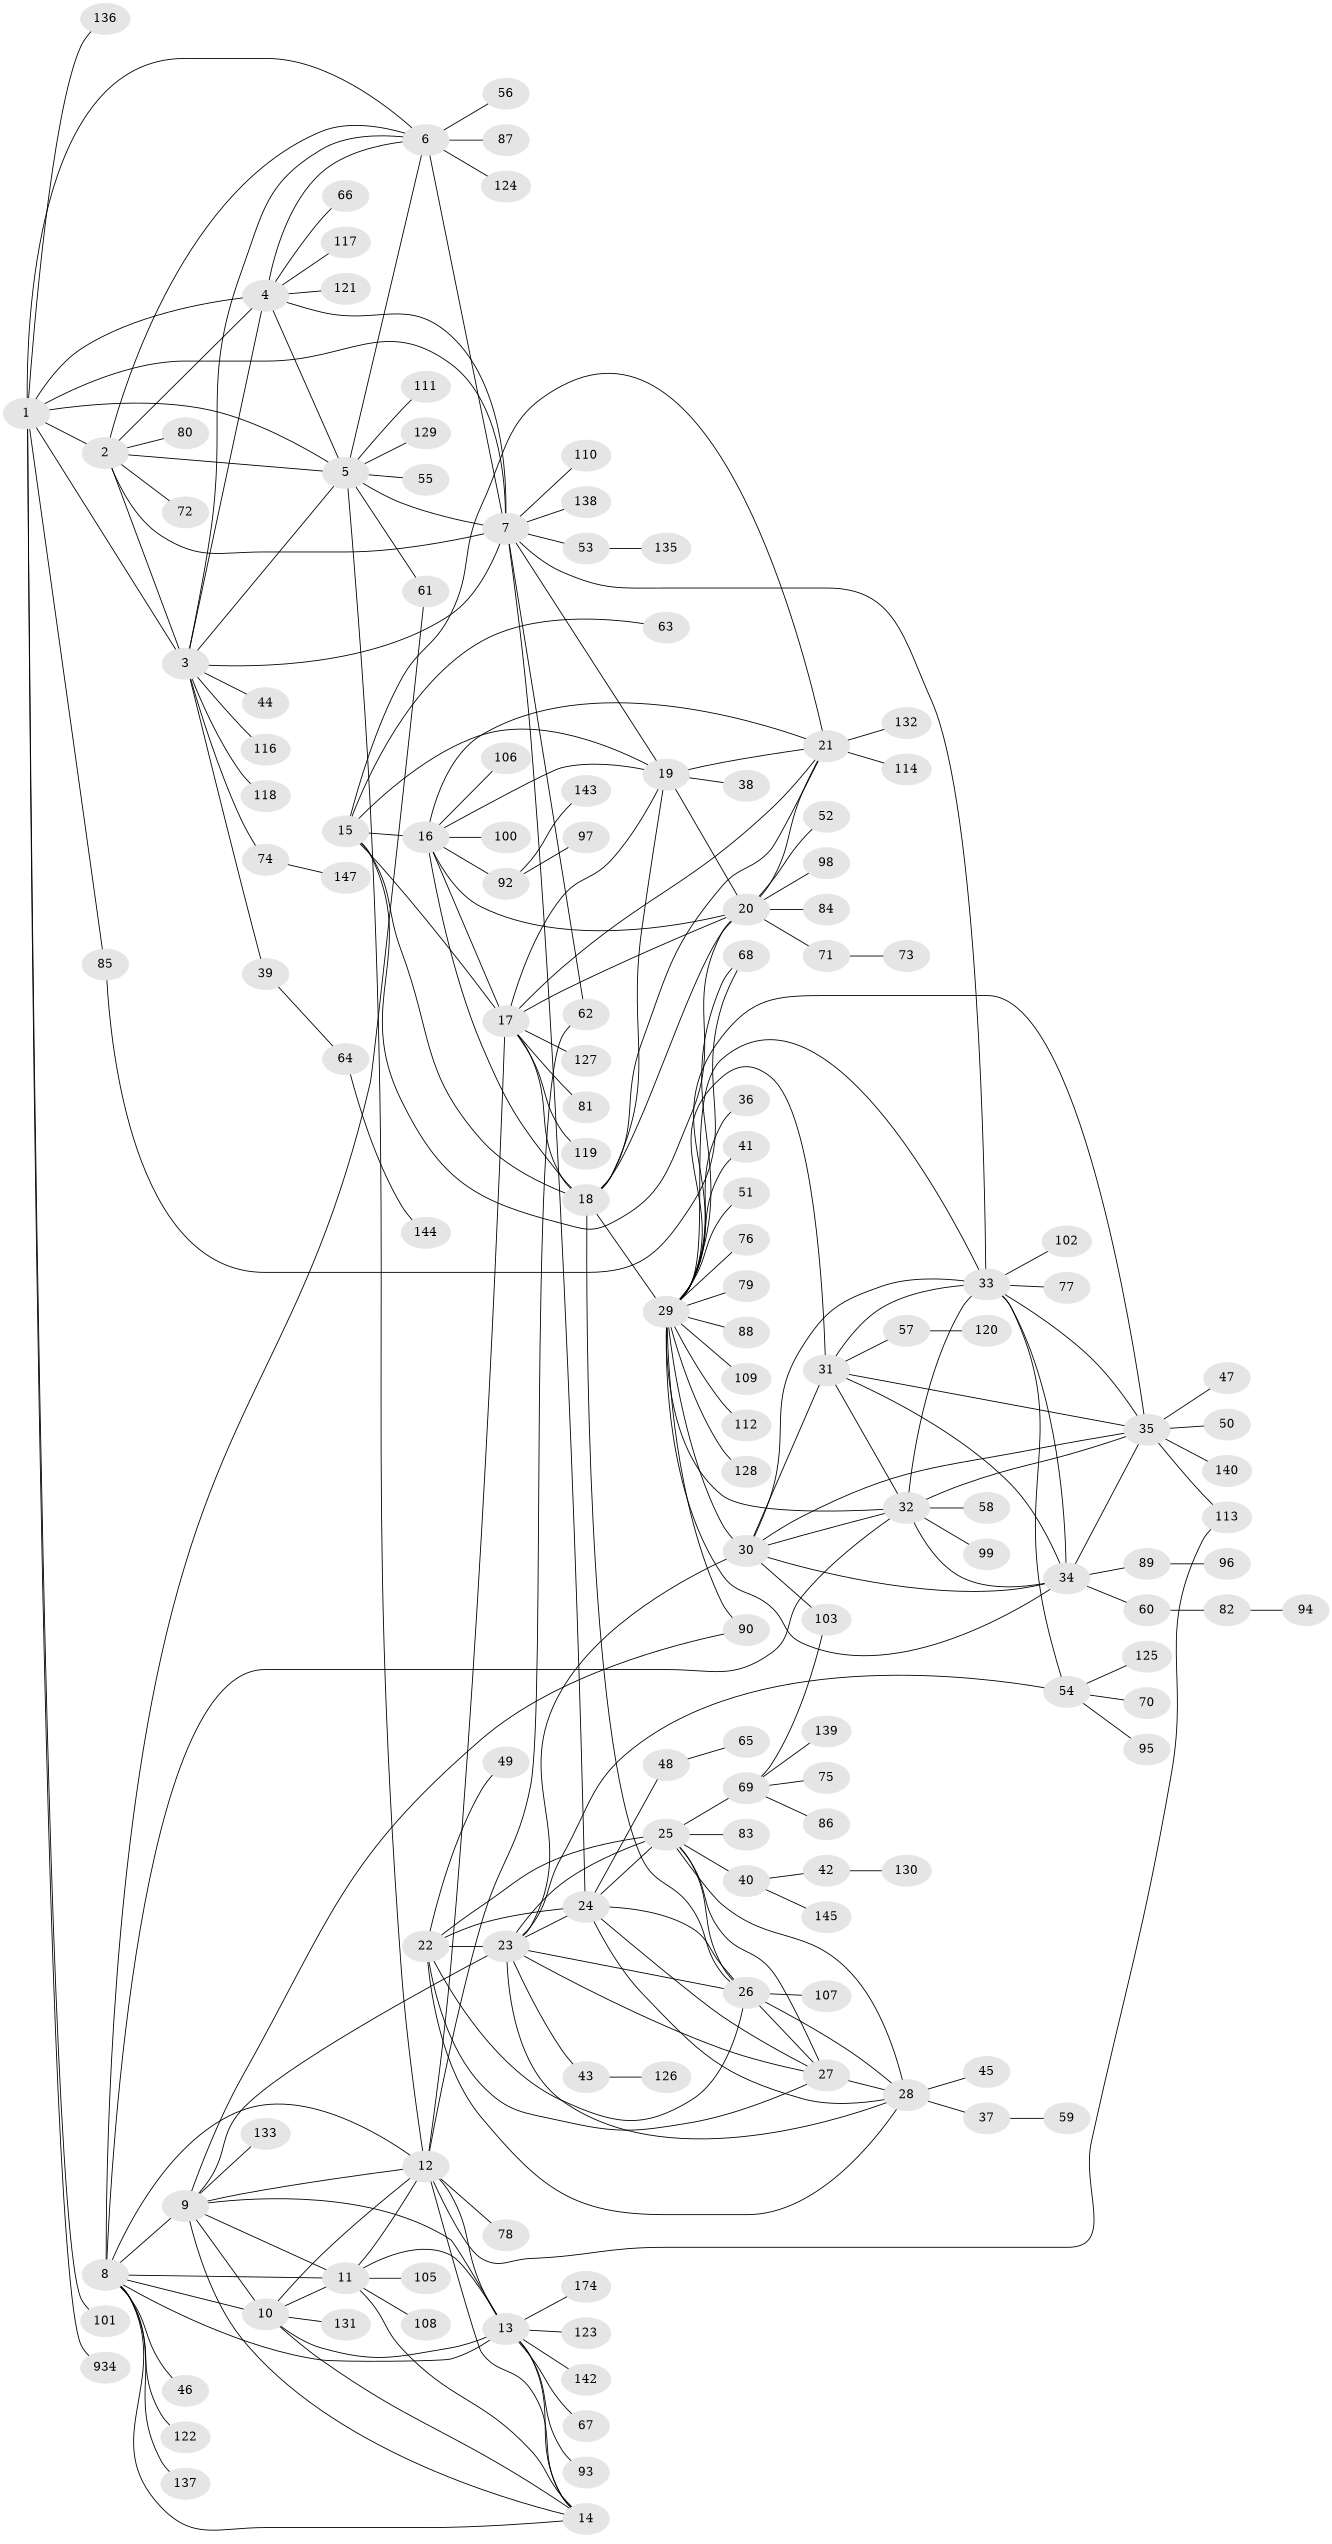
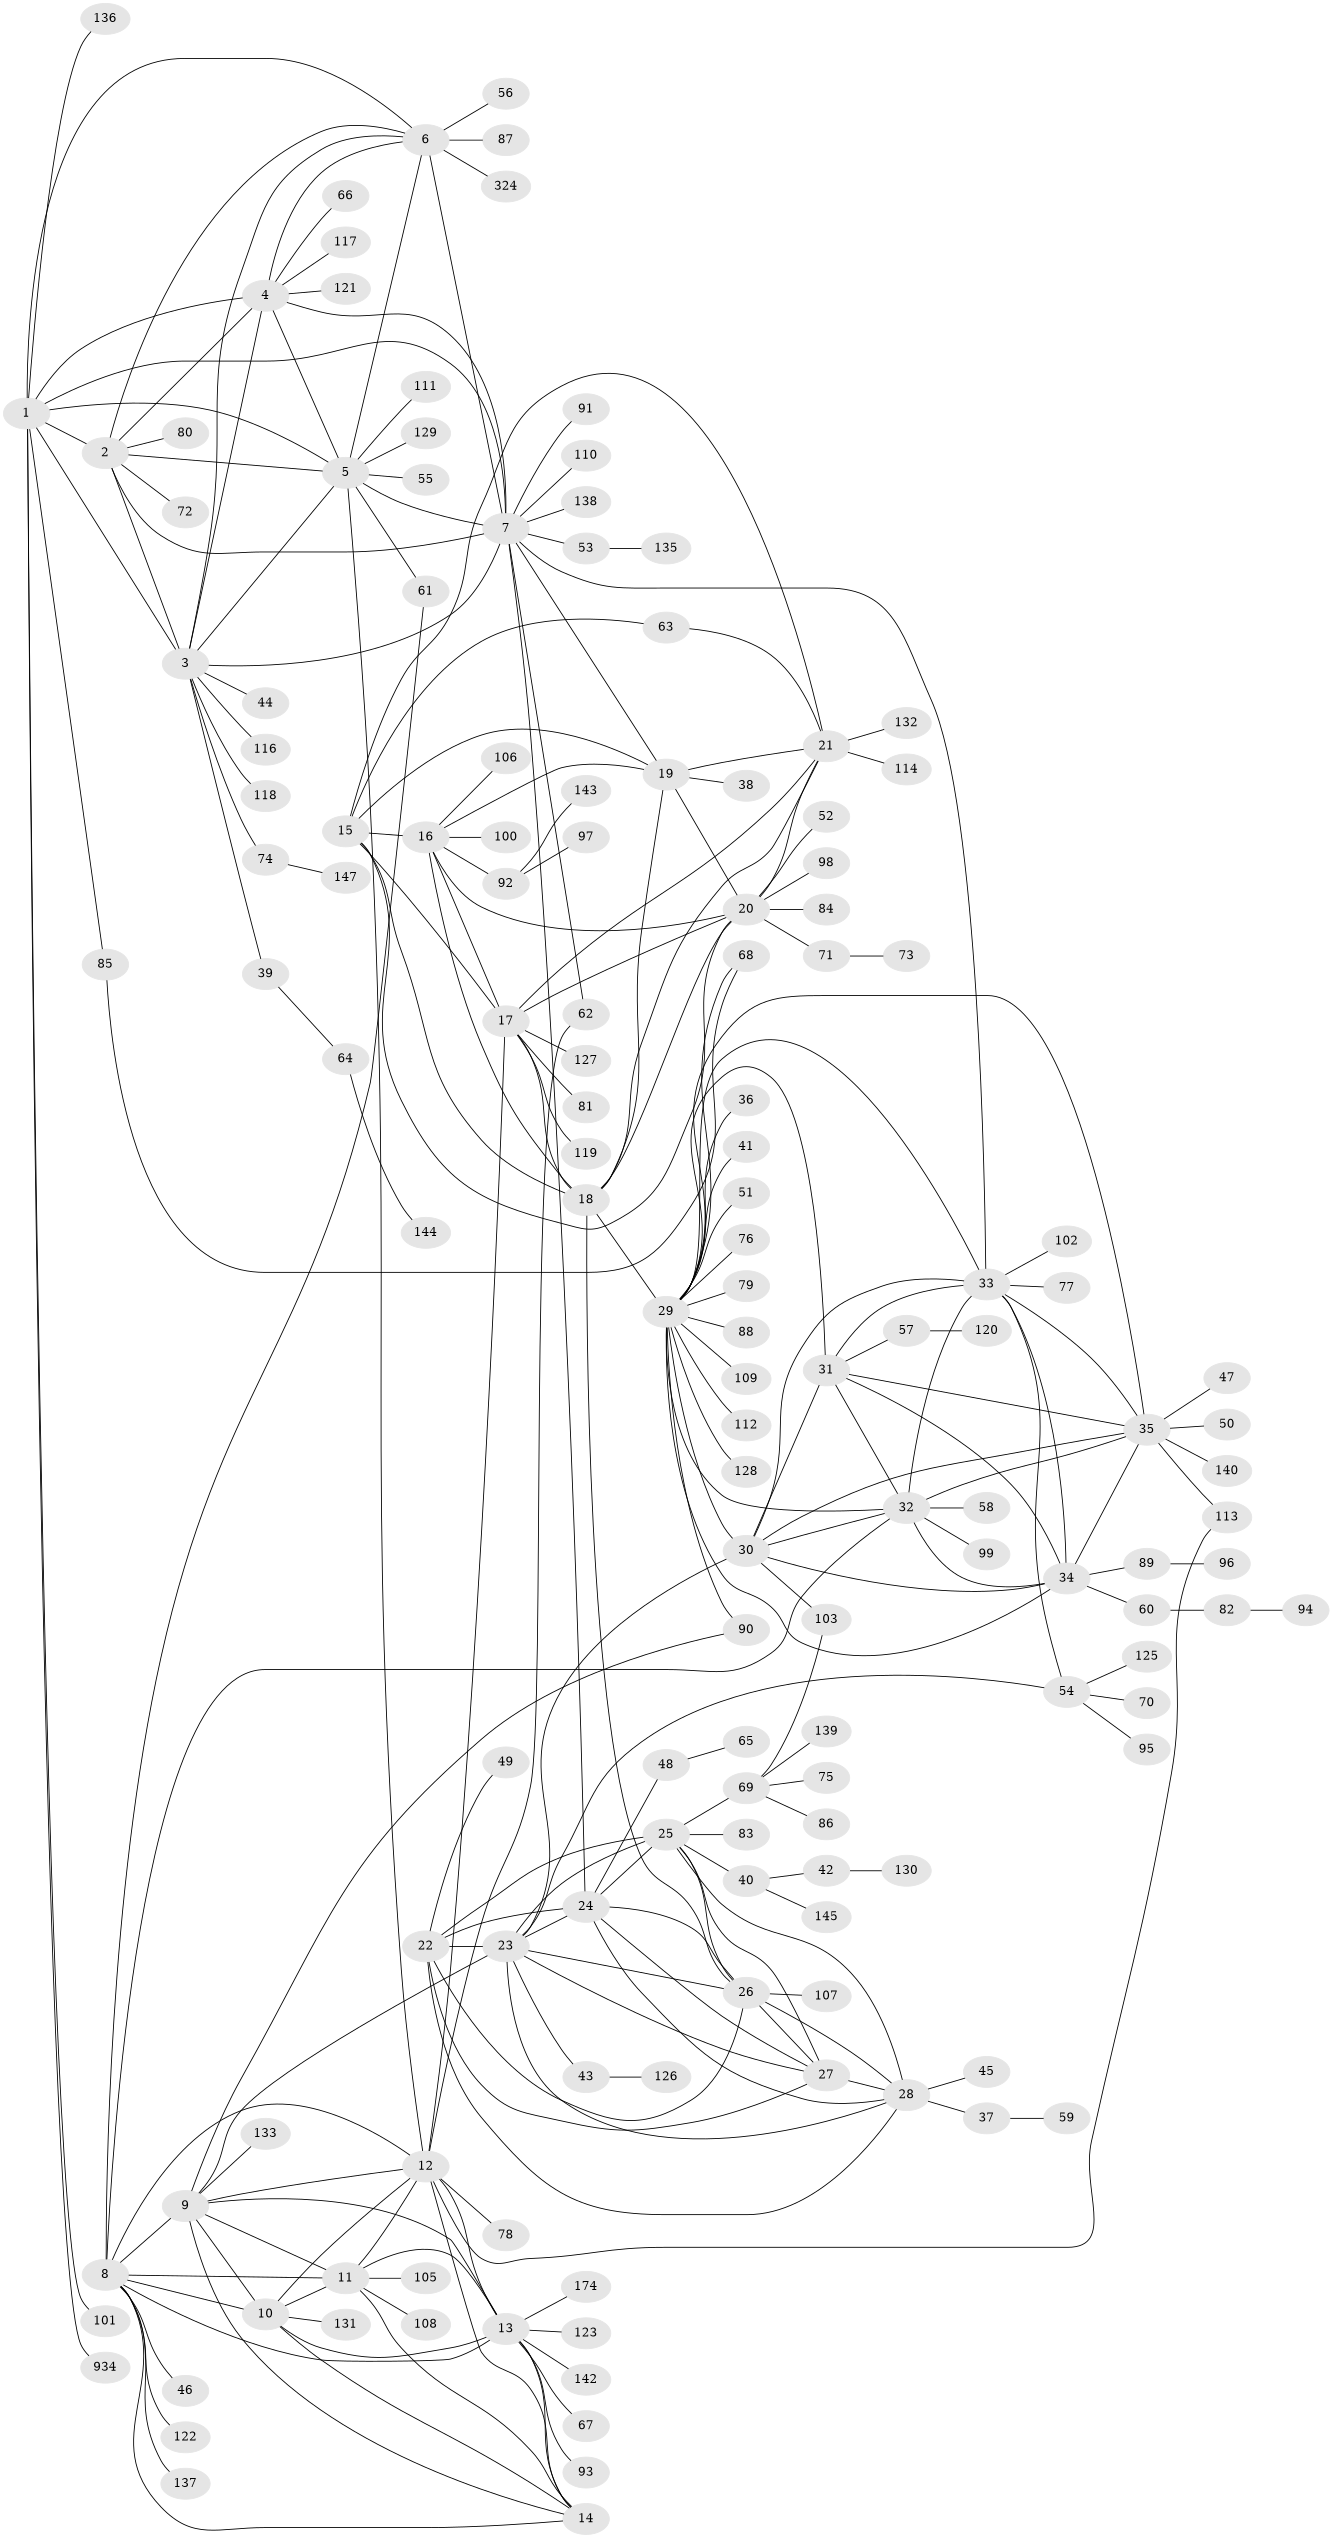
(506, 187) -> (506, 187)
none -> (586, 409)
(591, 704) -> (773, 657)
(571, 888) -> none
